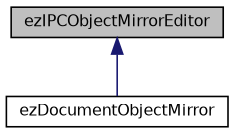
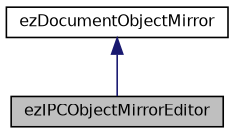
(117, 75) -> (117, 75)
